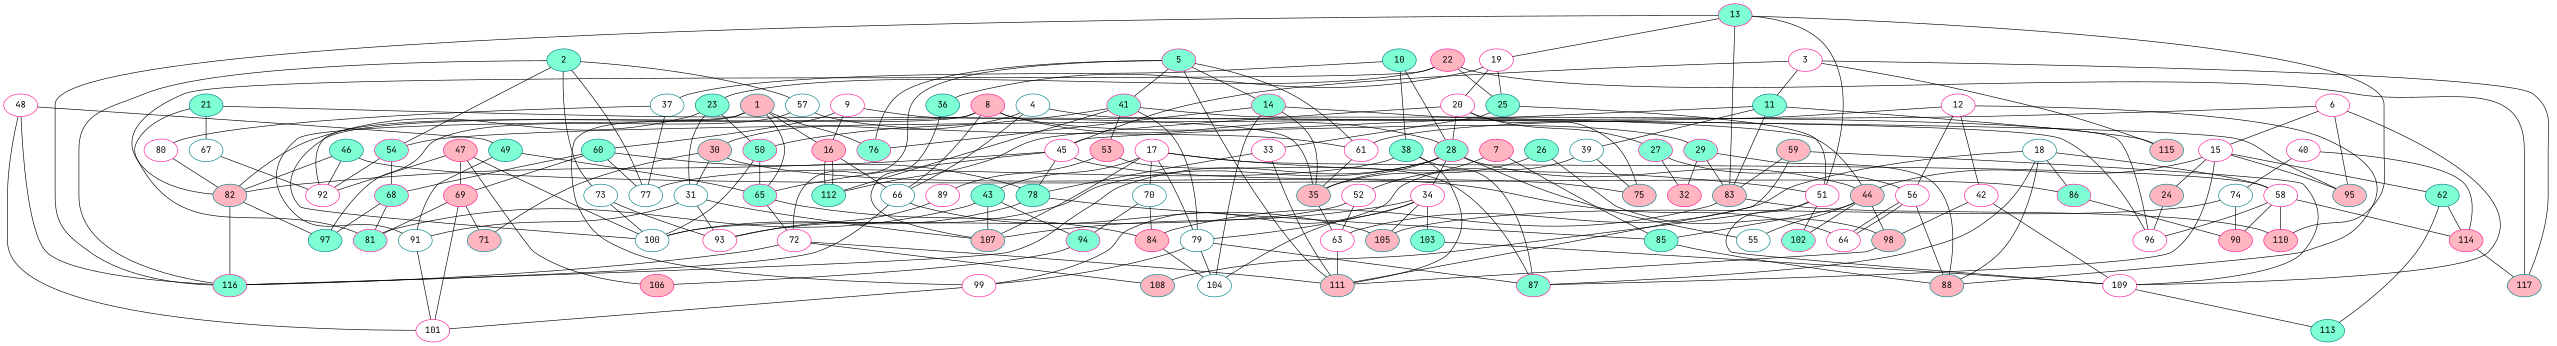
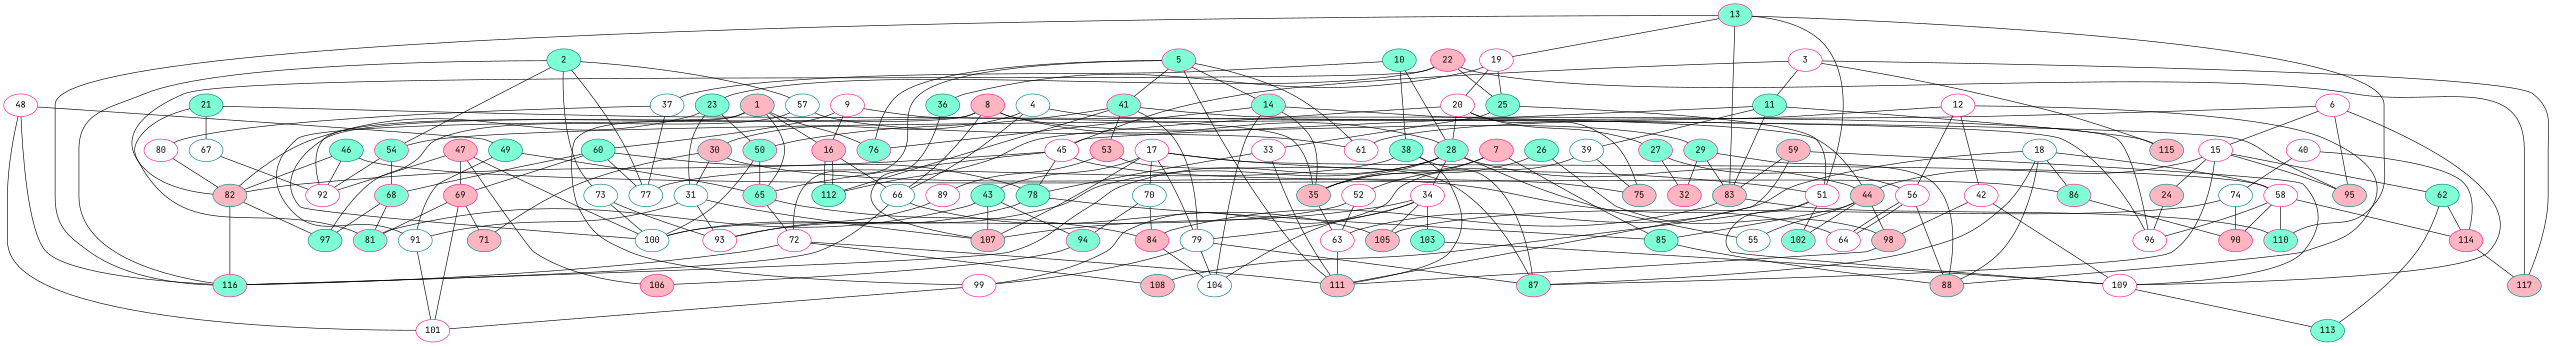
(1337, 173) -> (1405, 173)
(2281, 241) -> (2281, 241)
